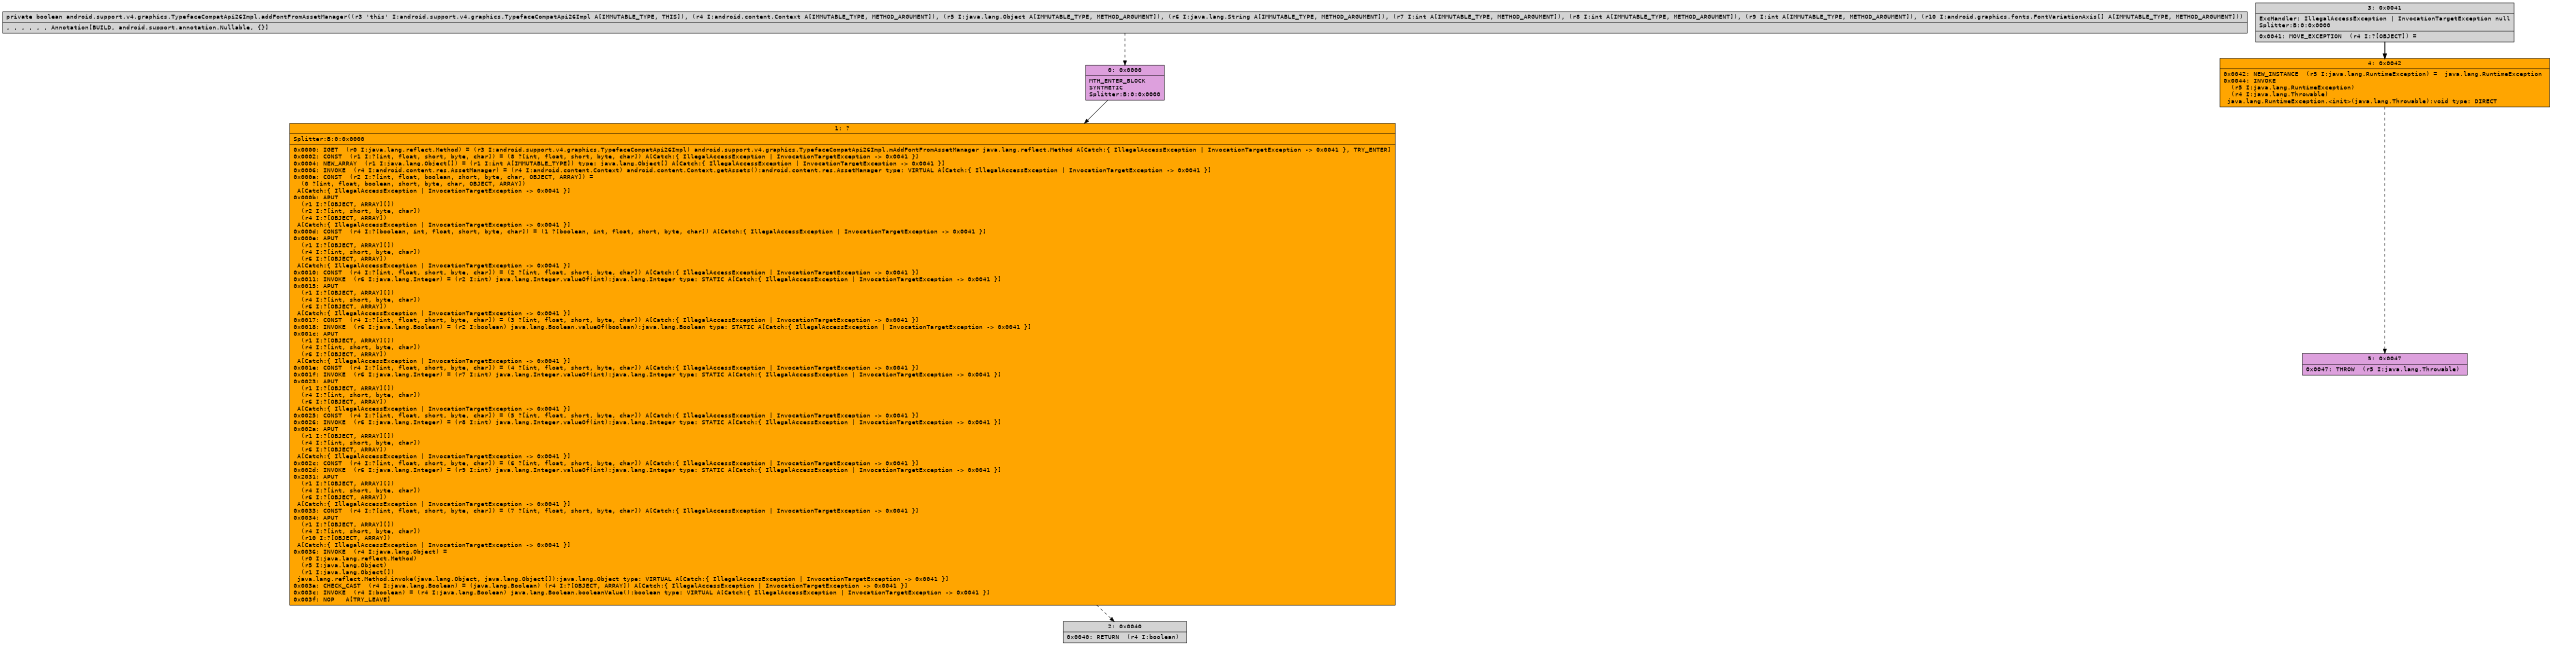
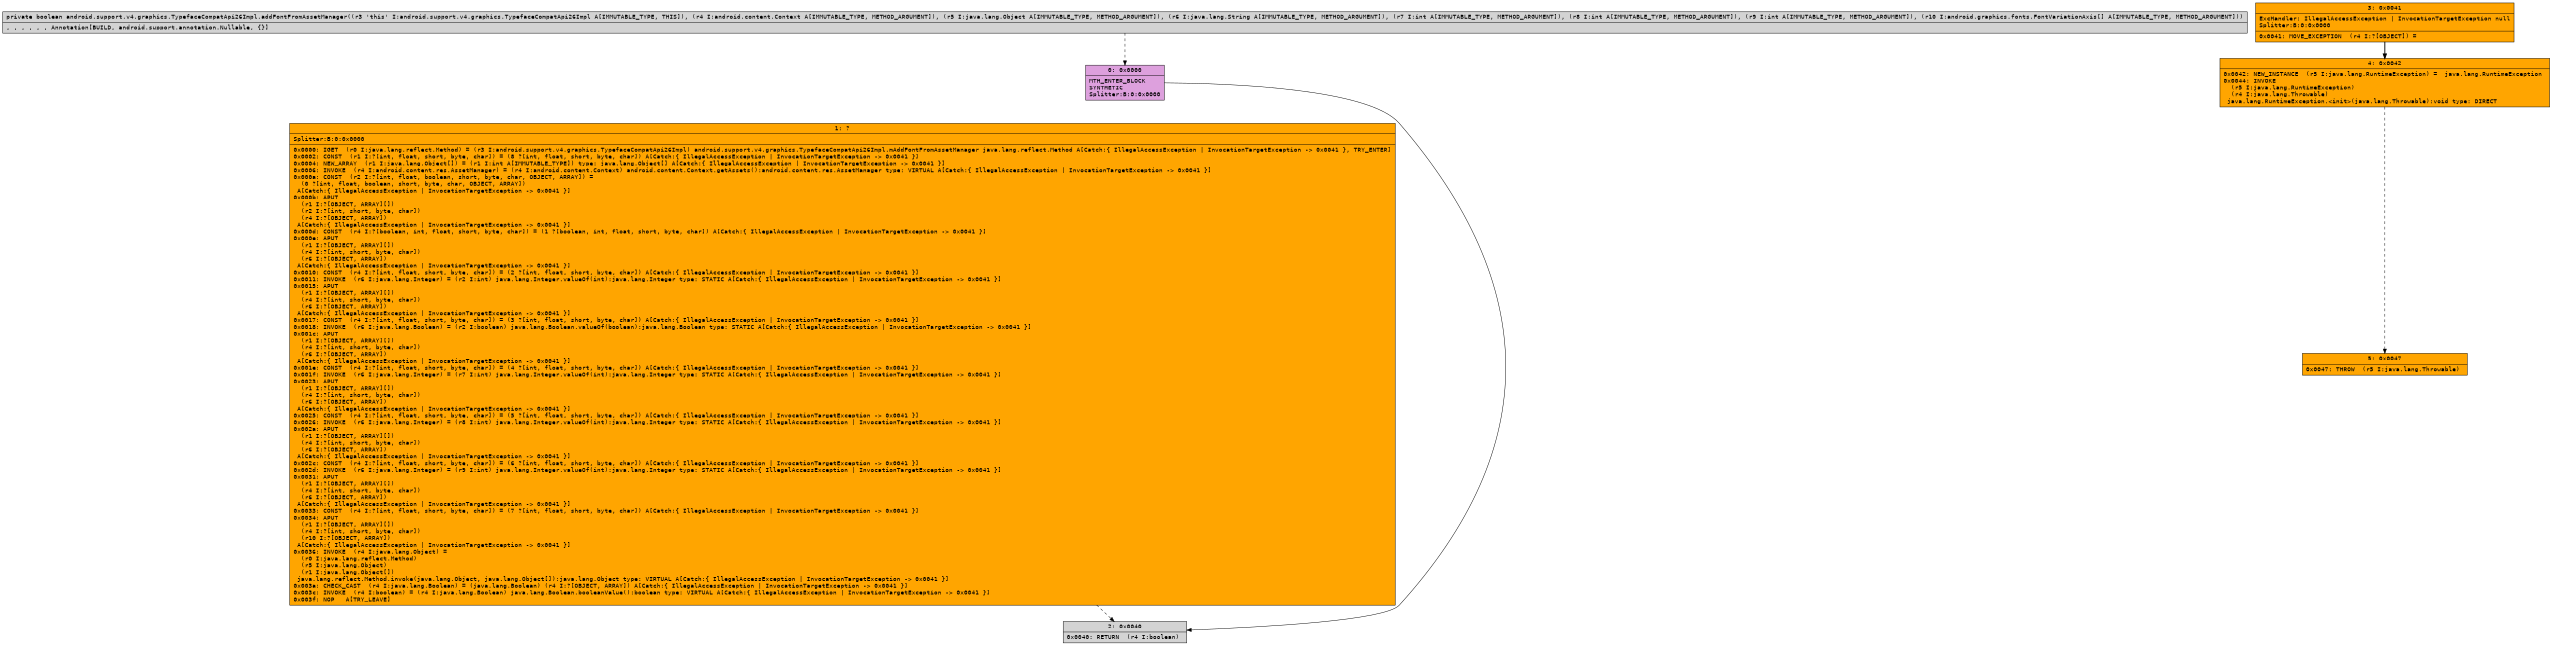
(2385, 22) -> (2385, 22)
(1098, 110) -> (1504, 349)
(2385, 364) -> (2385, 364)
(320, 477) -> (320, 477)
